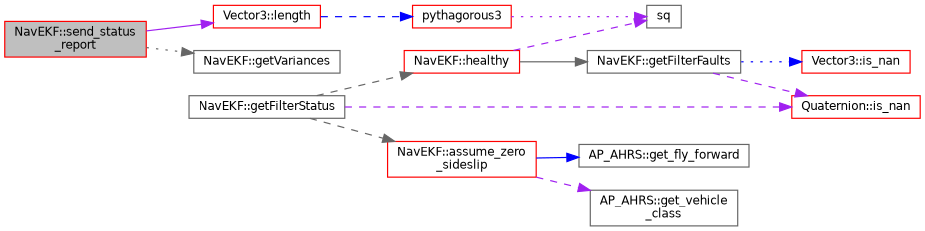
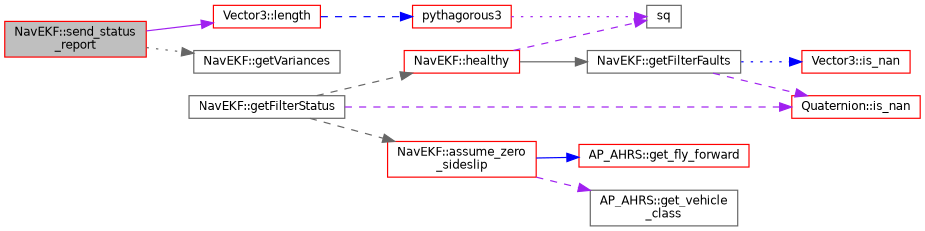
(664, 156) -> (664, 156)
